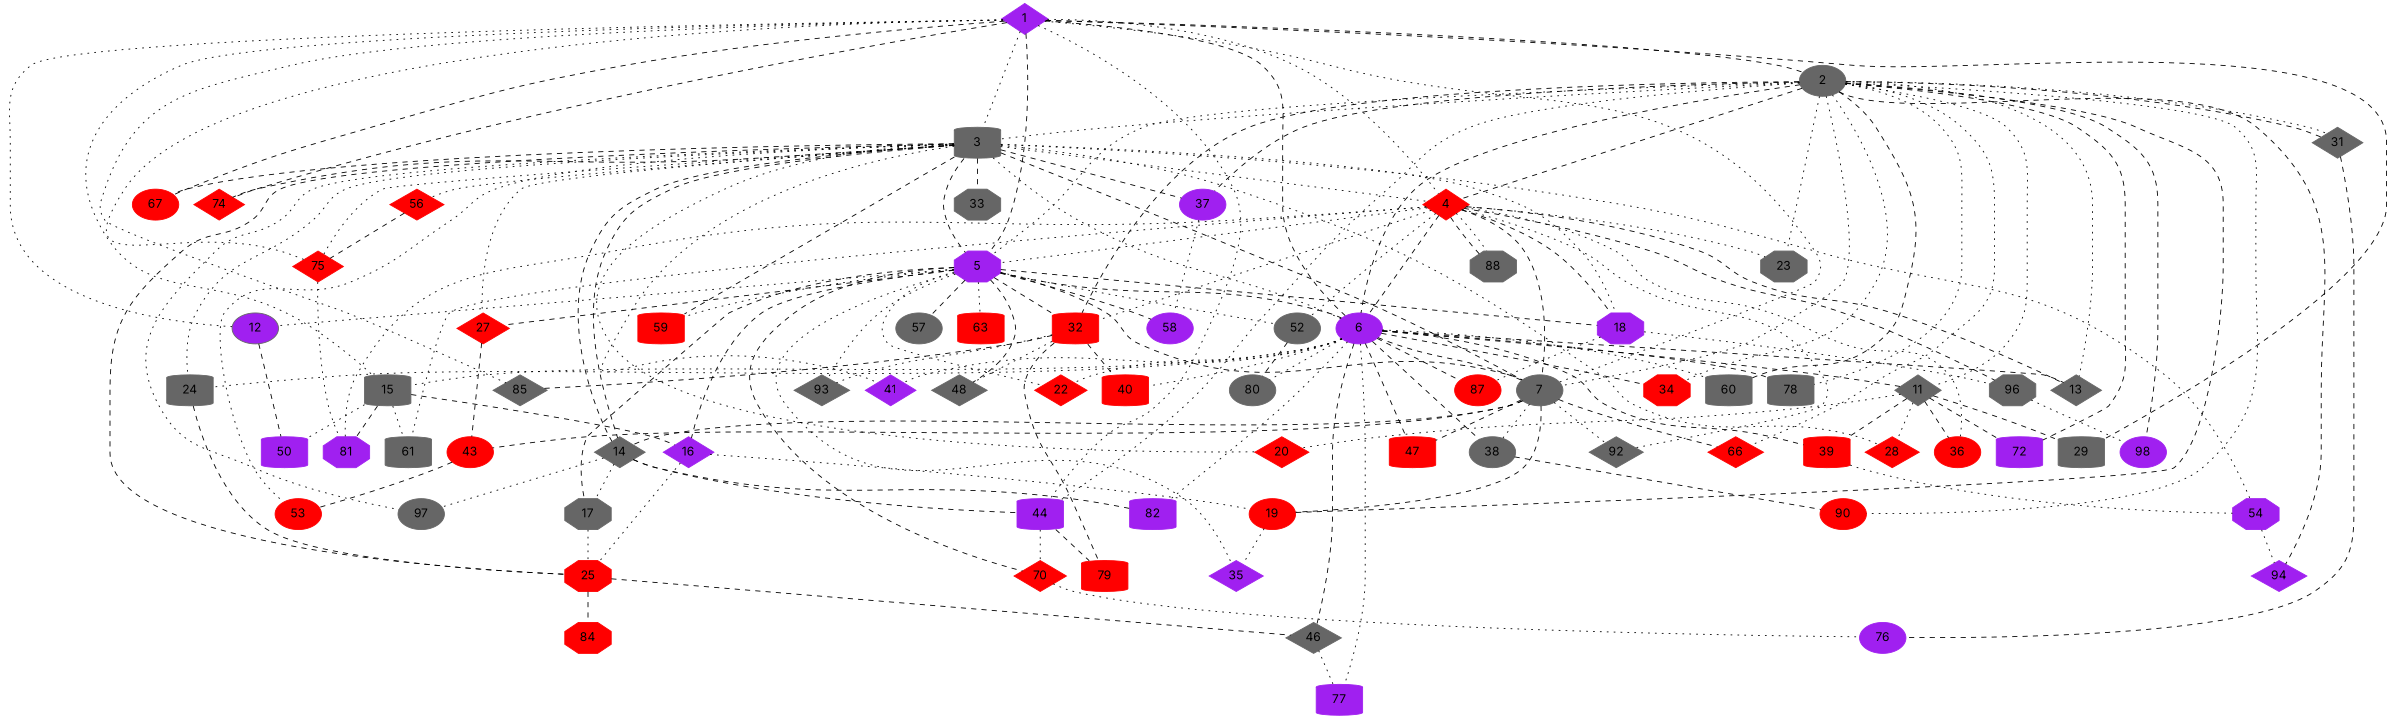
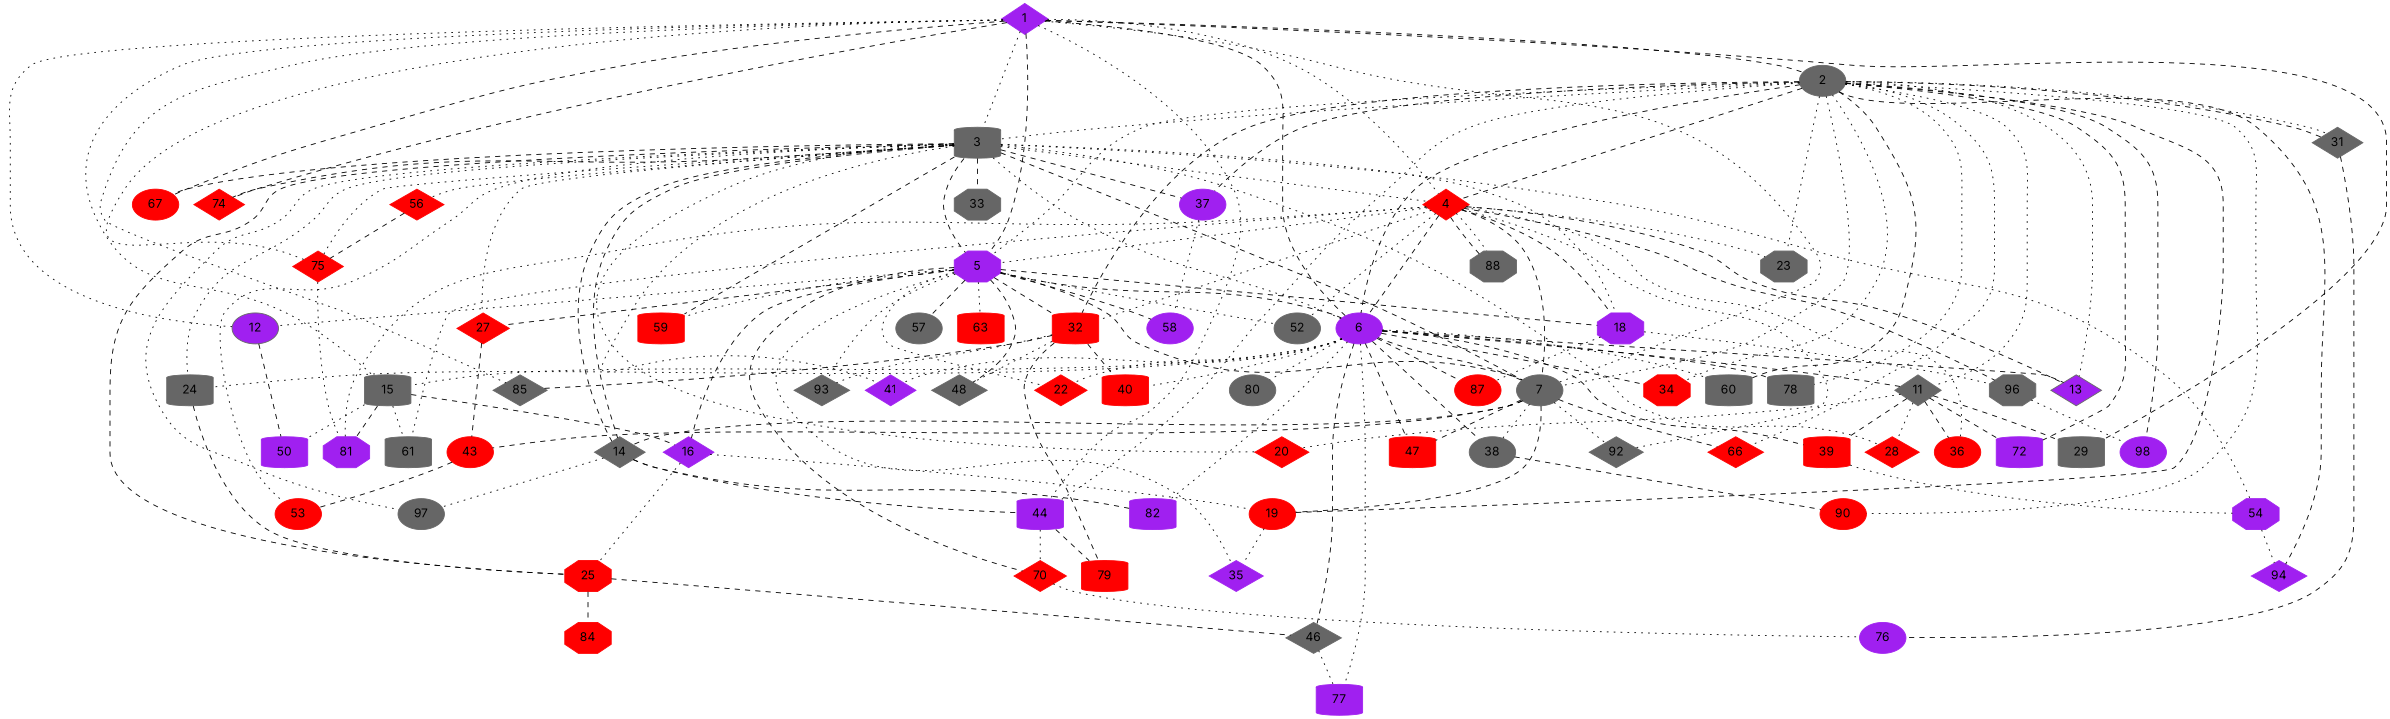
(1275, 359) -> none
(2076, 390) -> (2076, 390)
(588, 514) -> none
